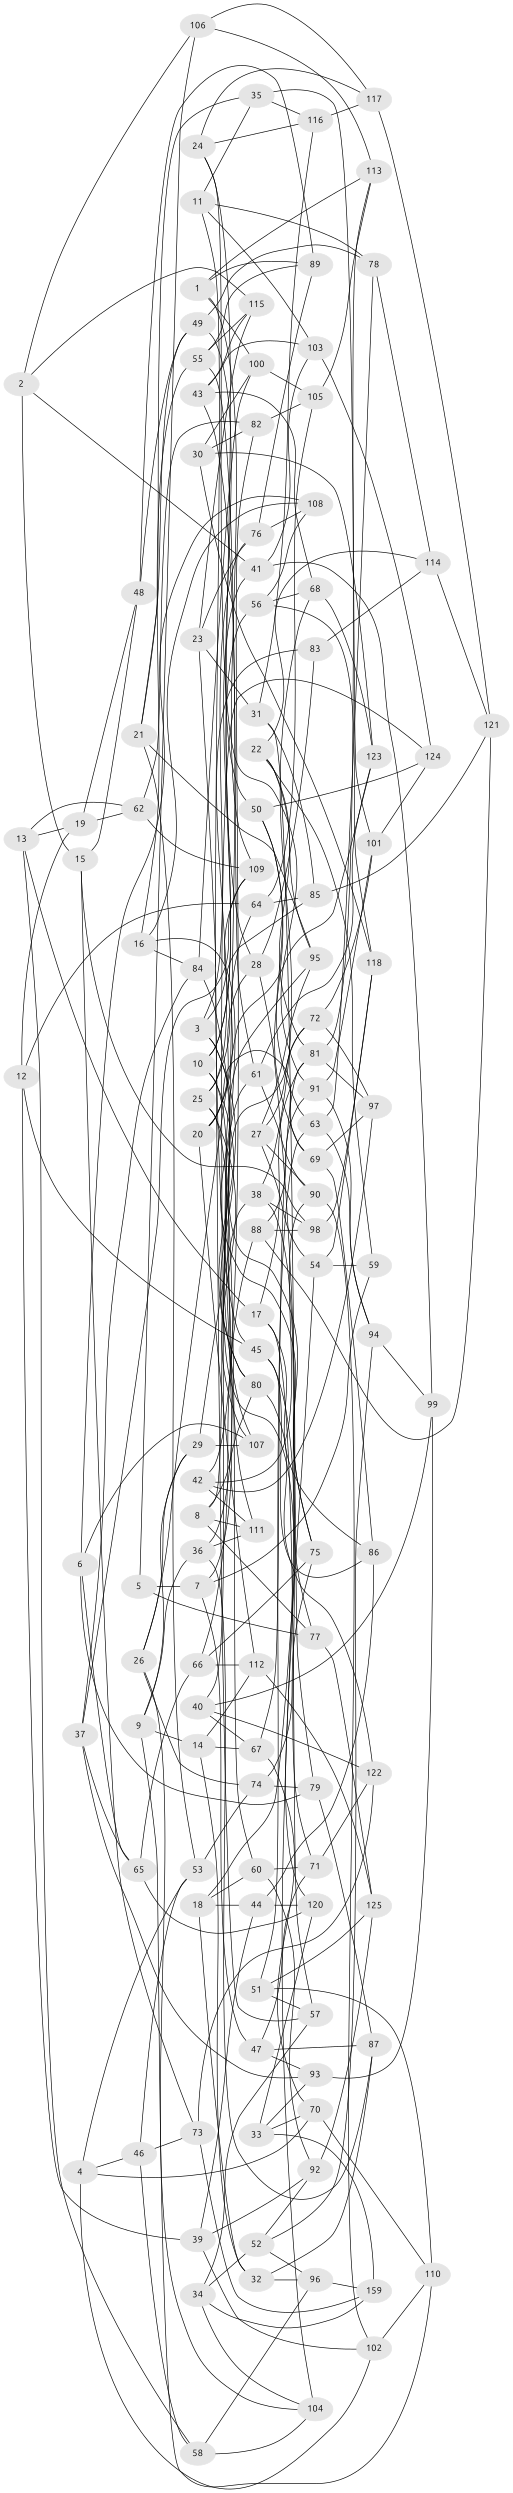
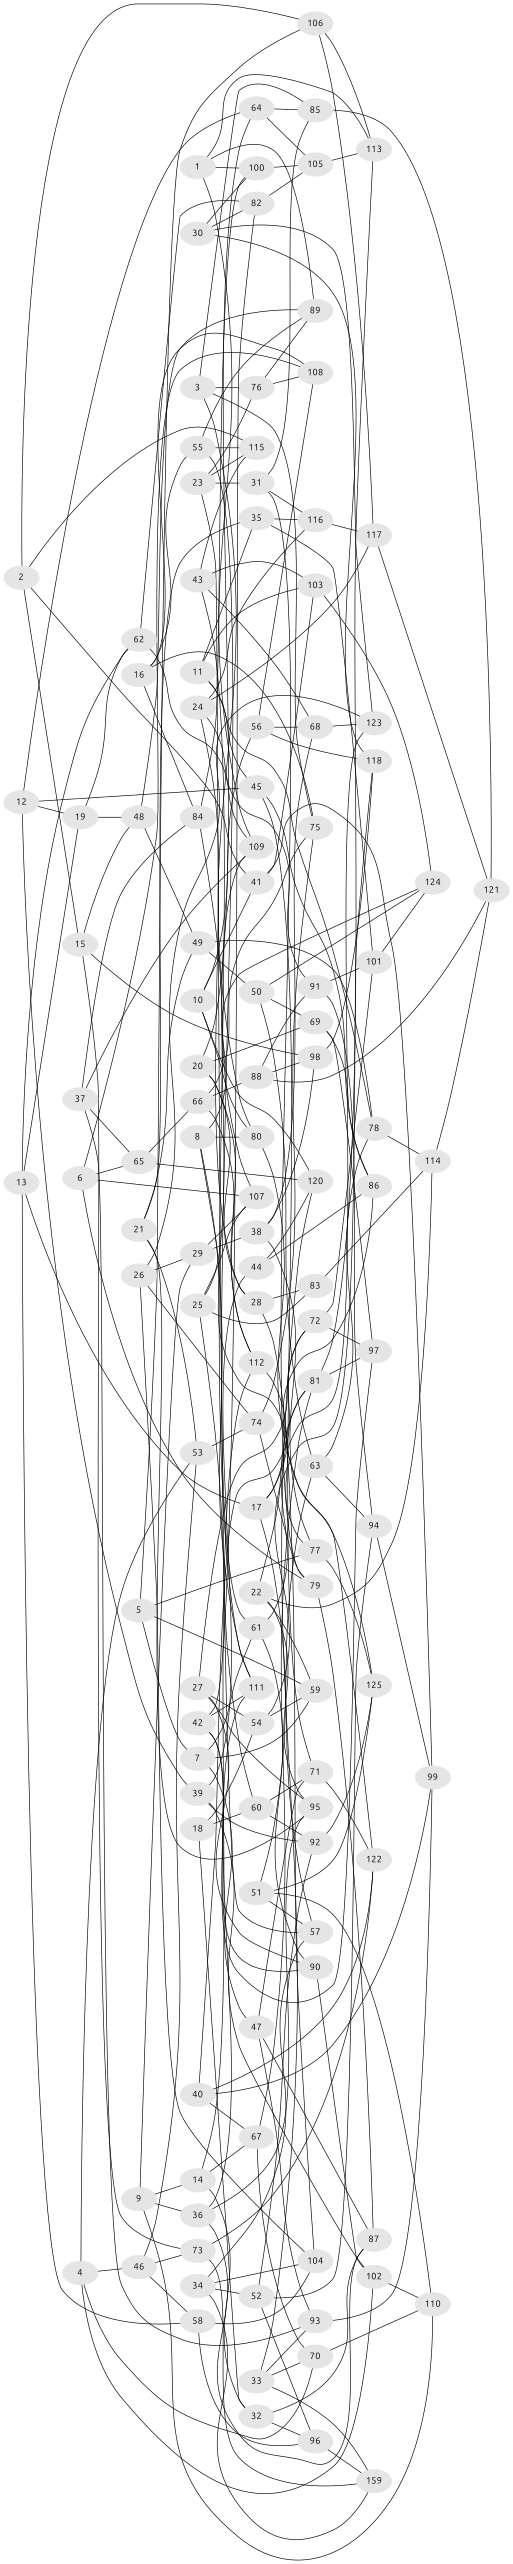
none -> (235, 1653)
(227, 1905) -> none
